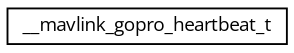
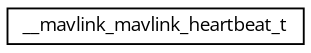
(147, 26) -> (156, 26)
